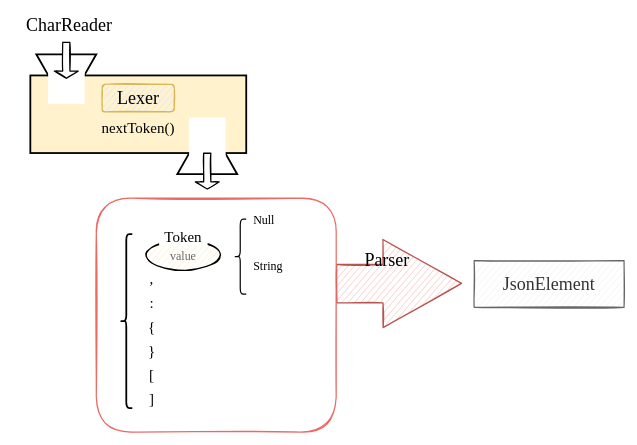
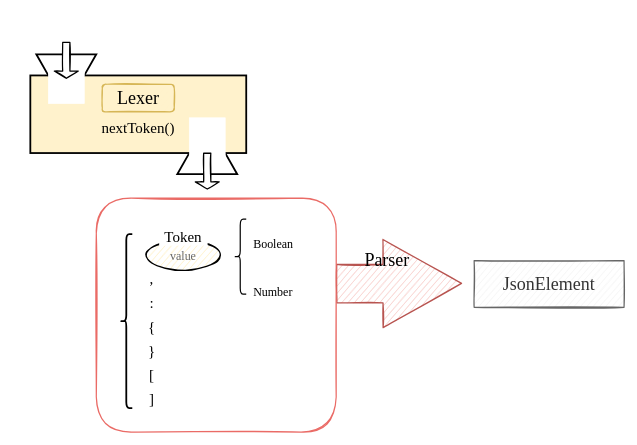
(69, 24) -> none
(138, 98) -> (138, 98)
(288, 219) -> none
none -> (288, 243)
(288, 266) -> none
none -> (288, 291)
